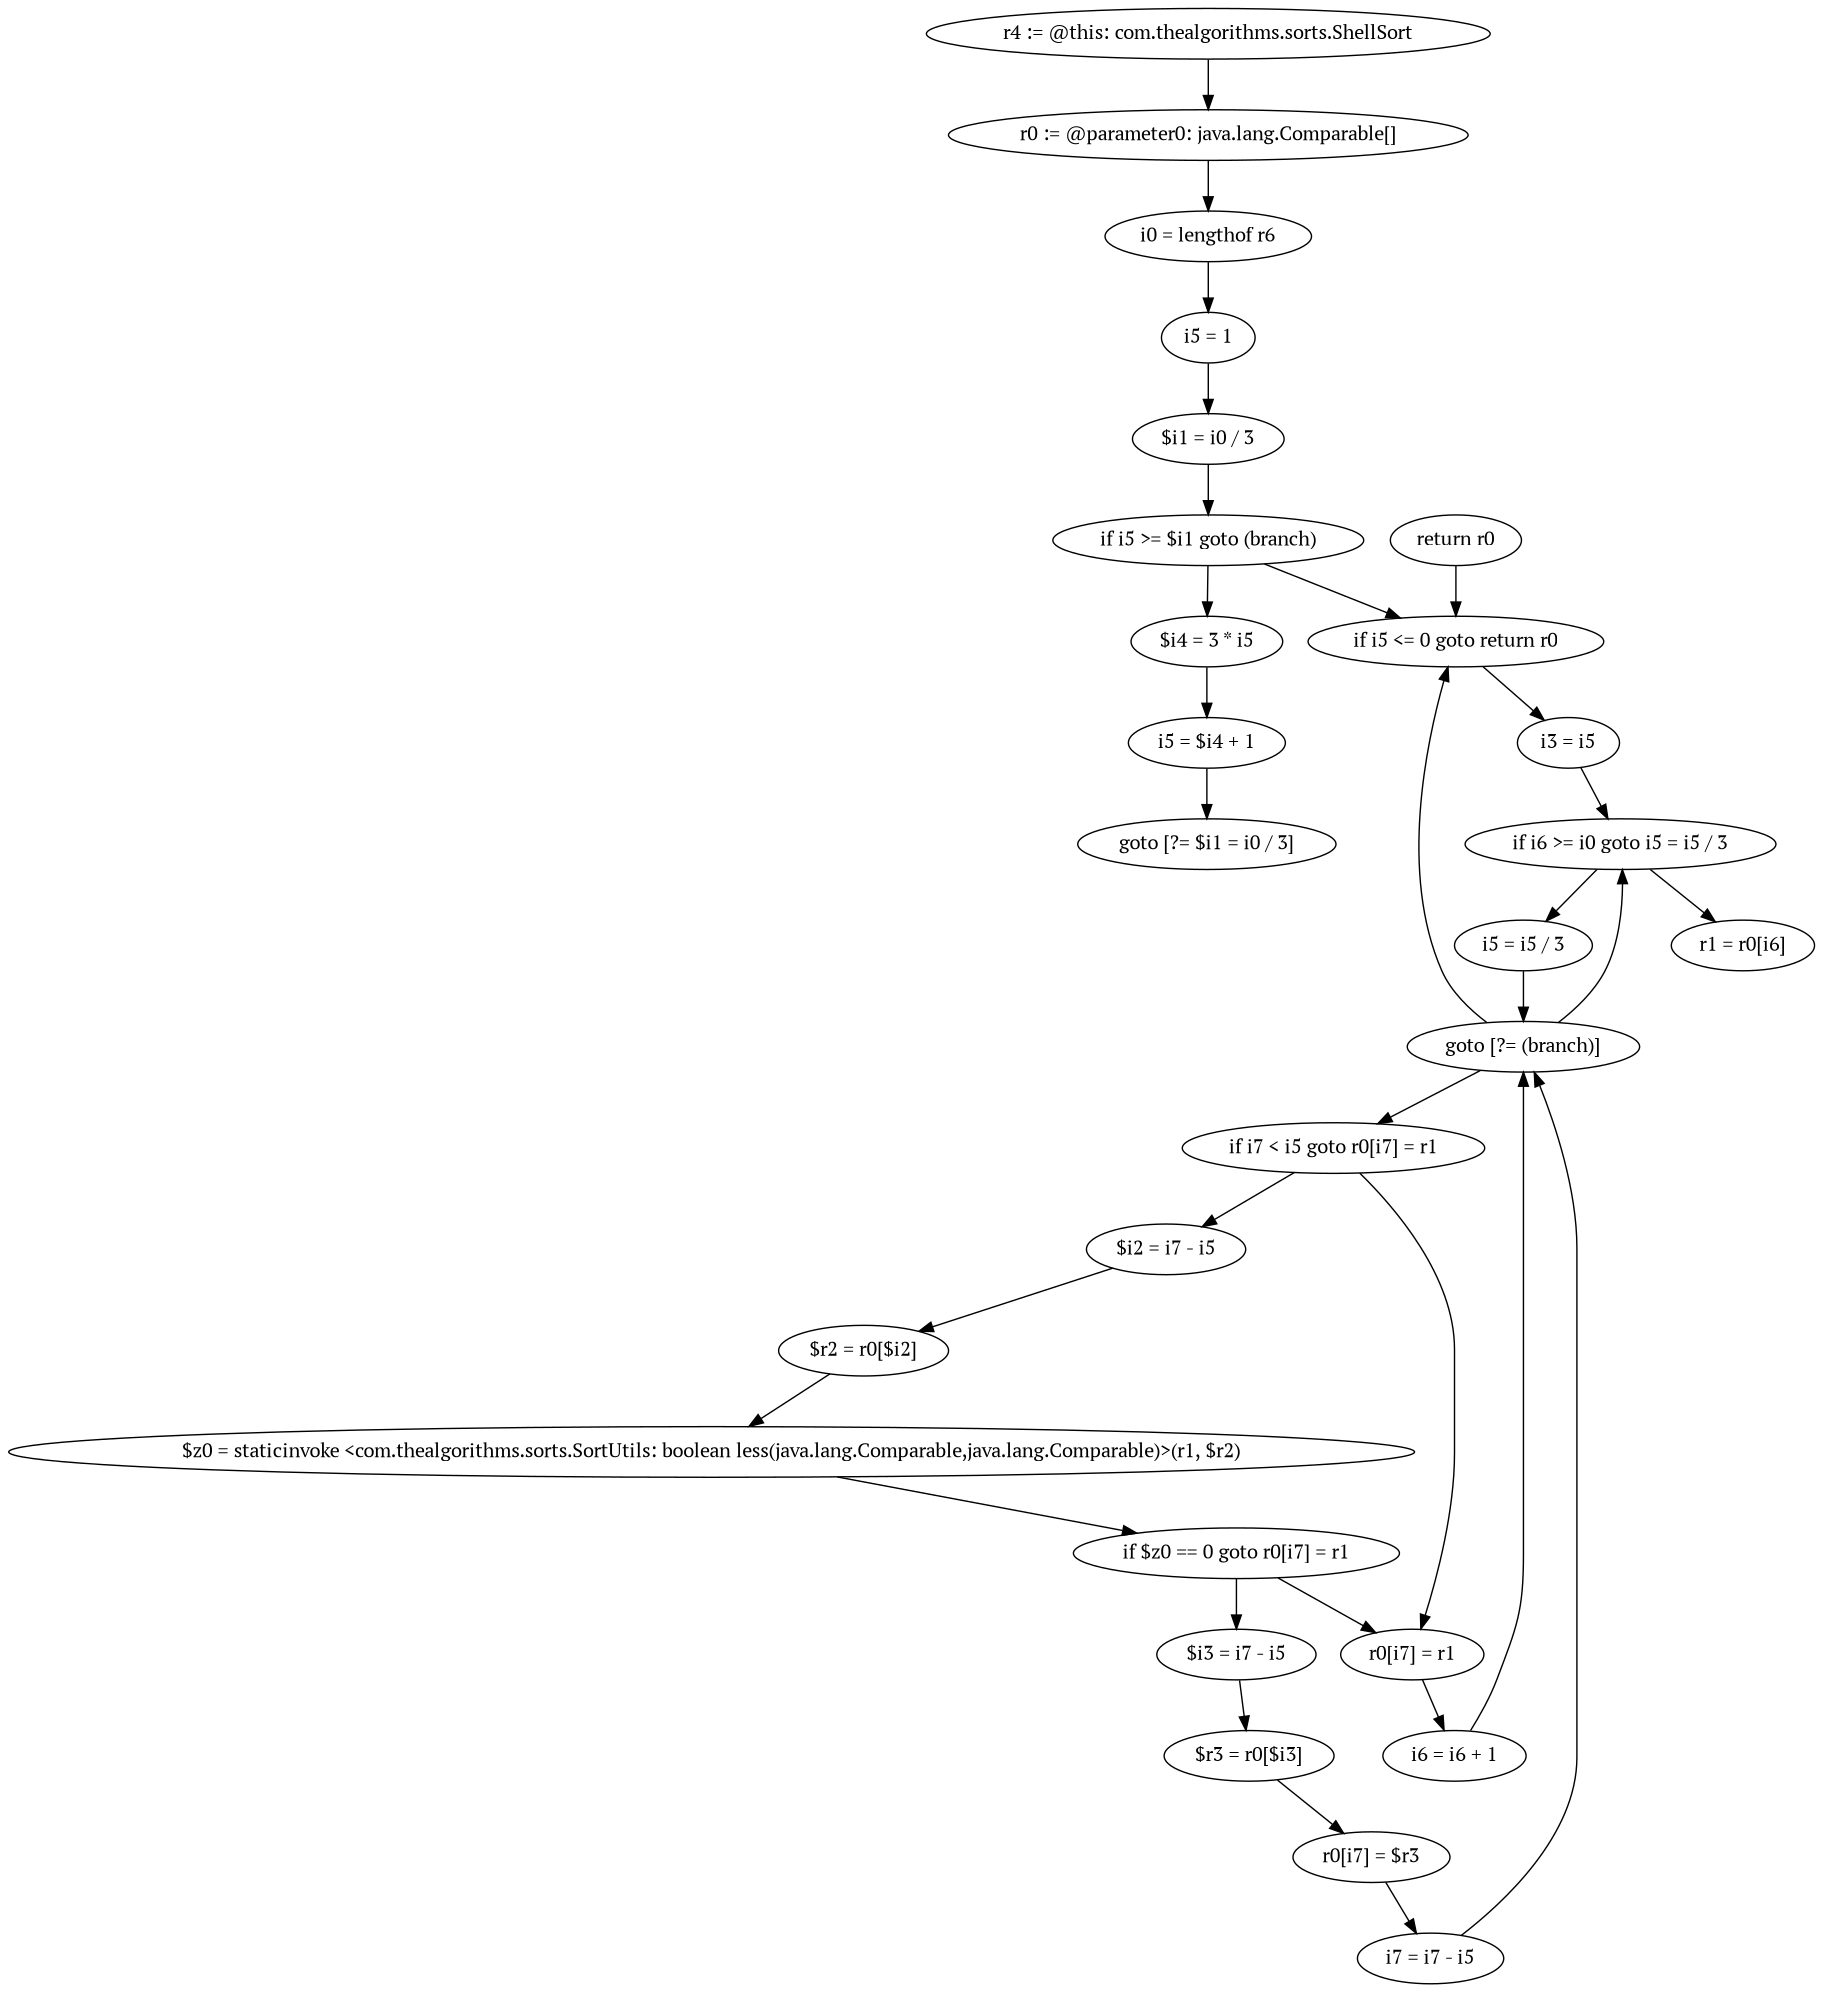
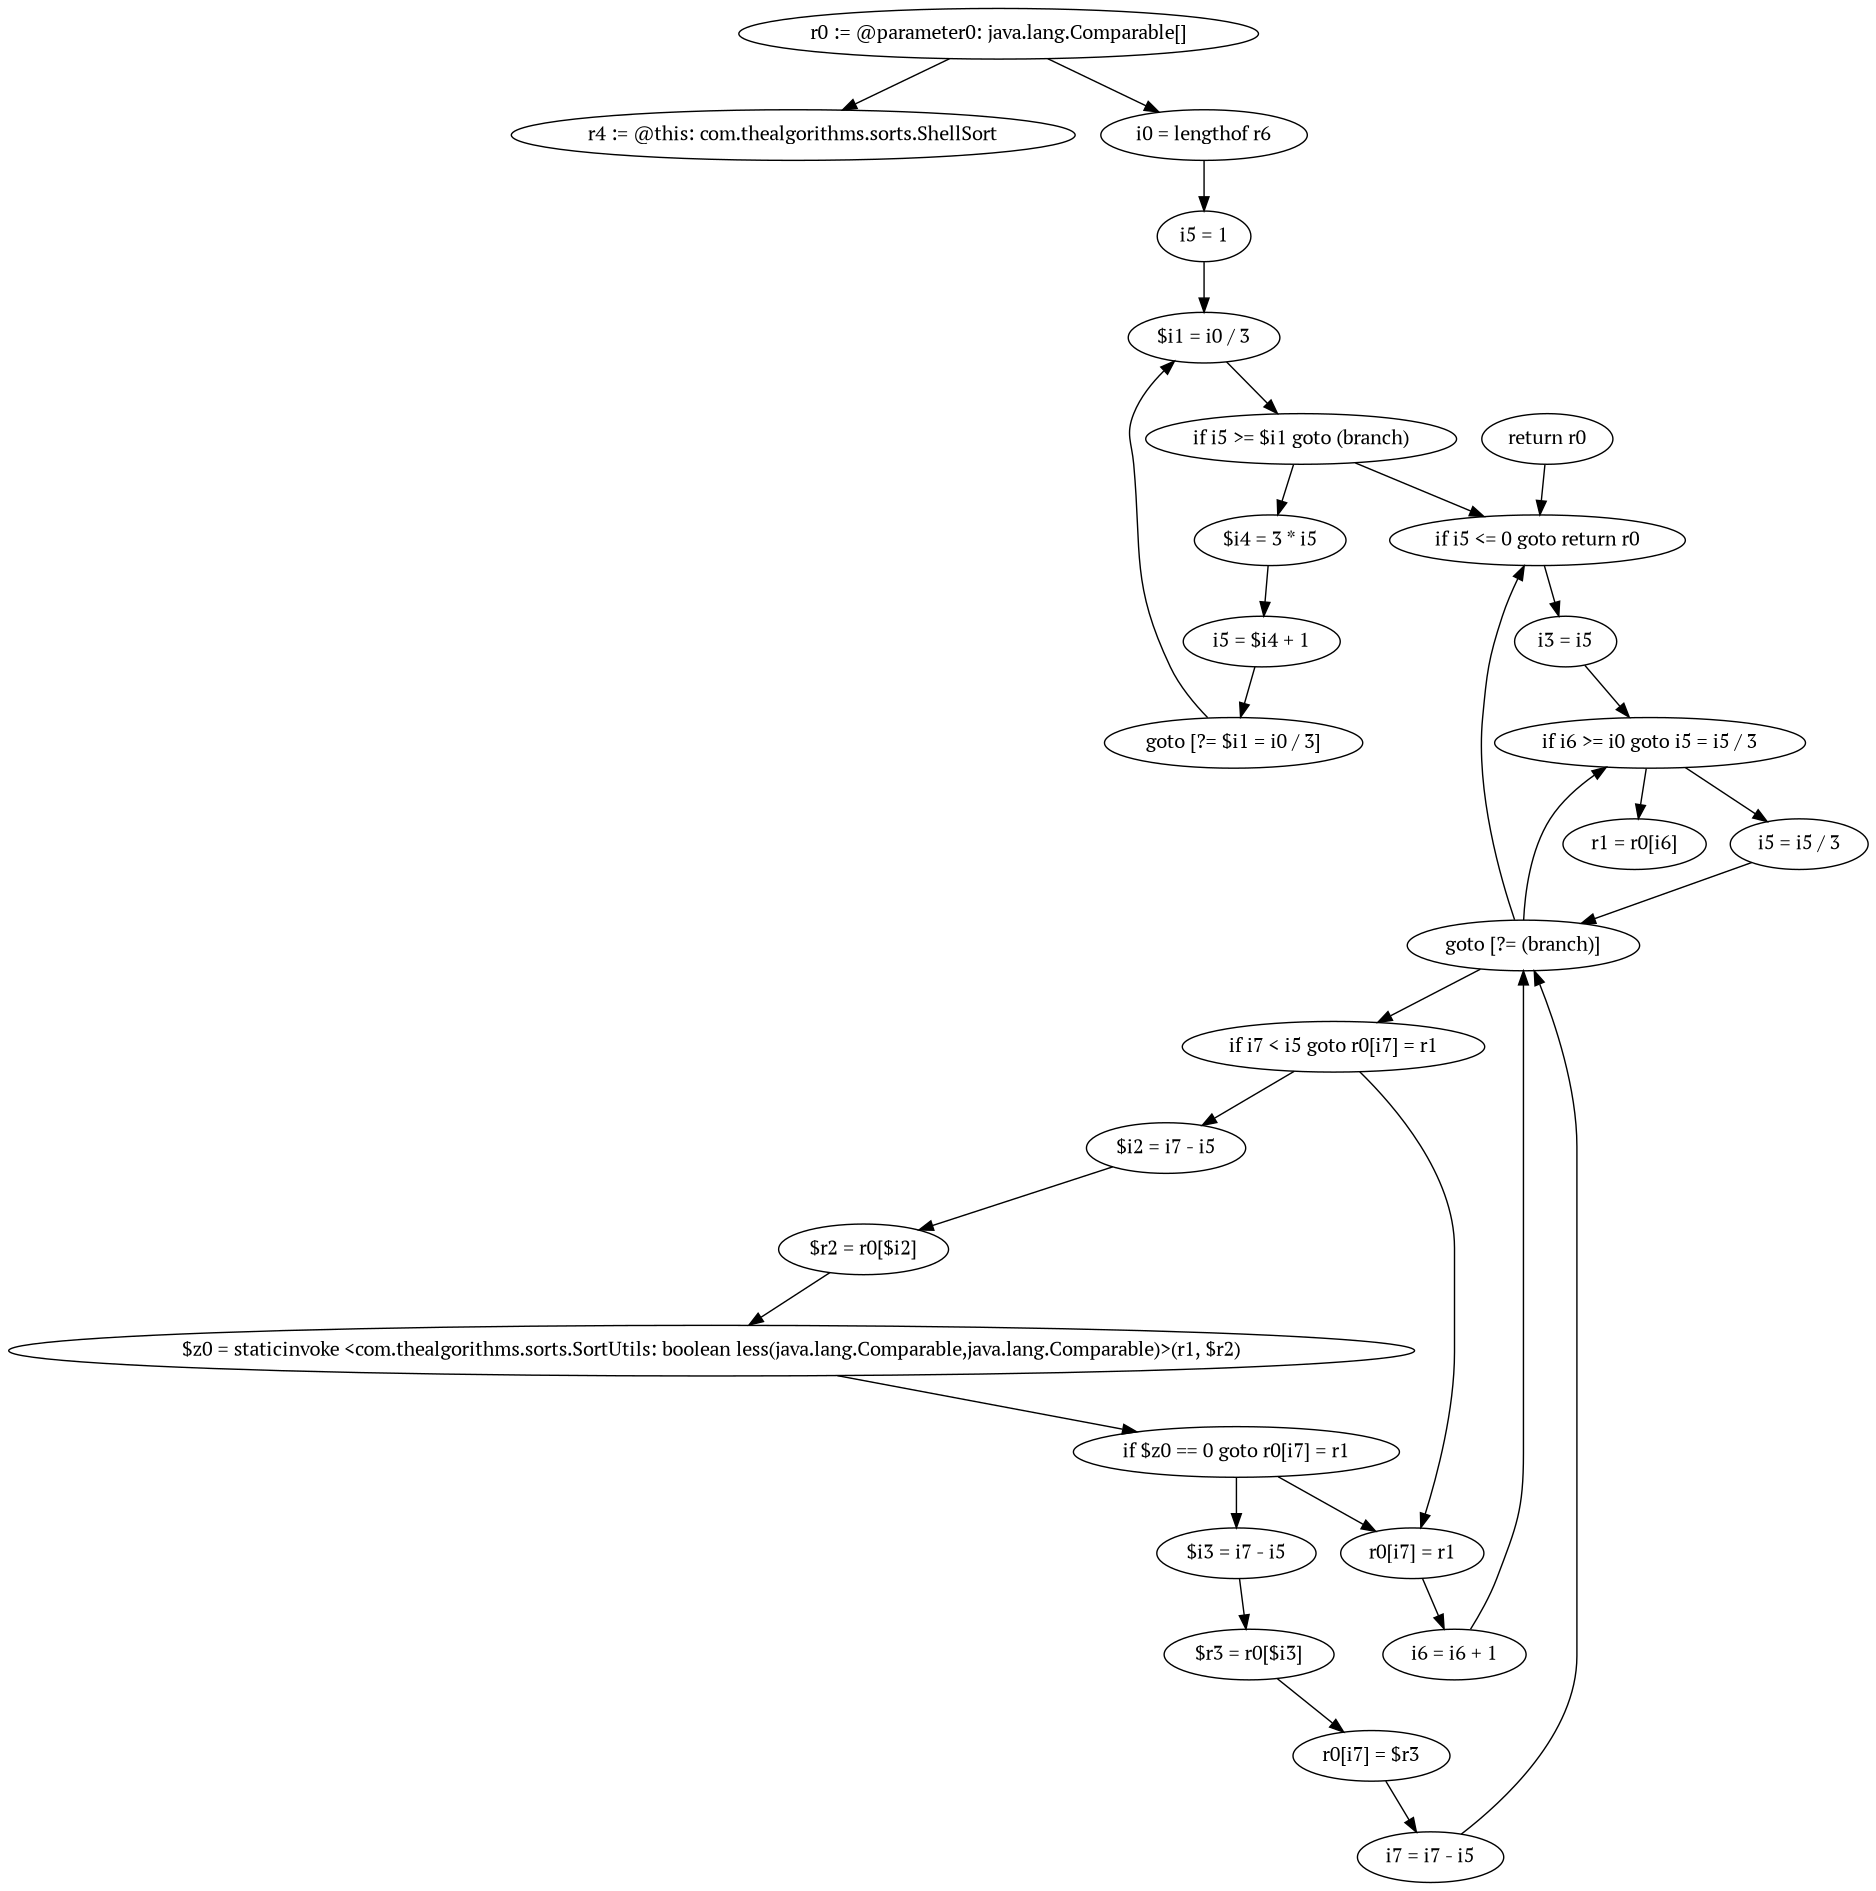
(1208, 78) -> (902, 81)
none -> (1139, 548)
